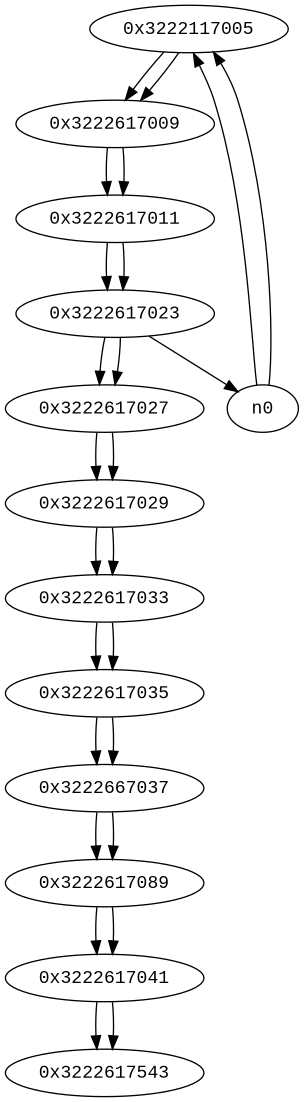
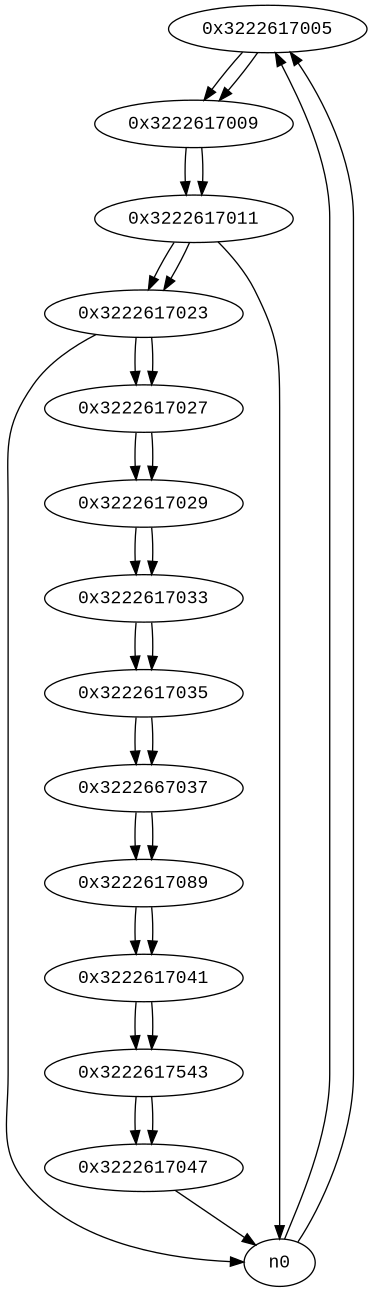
(189, 29) -> (268, 29)
none -> (280, 725)
none -> (144, 1168)
